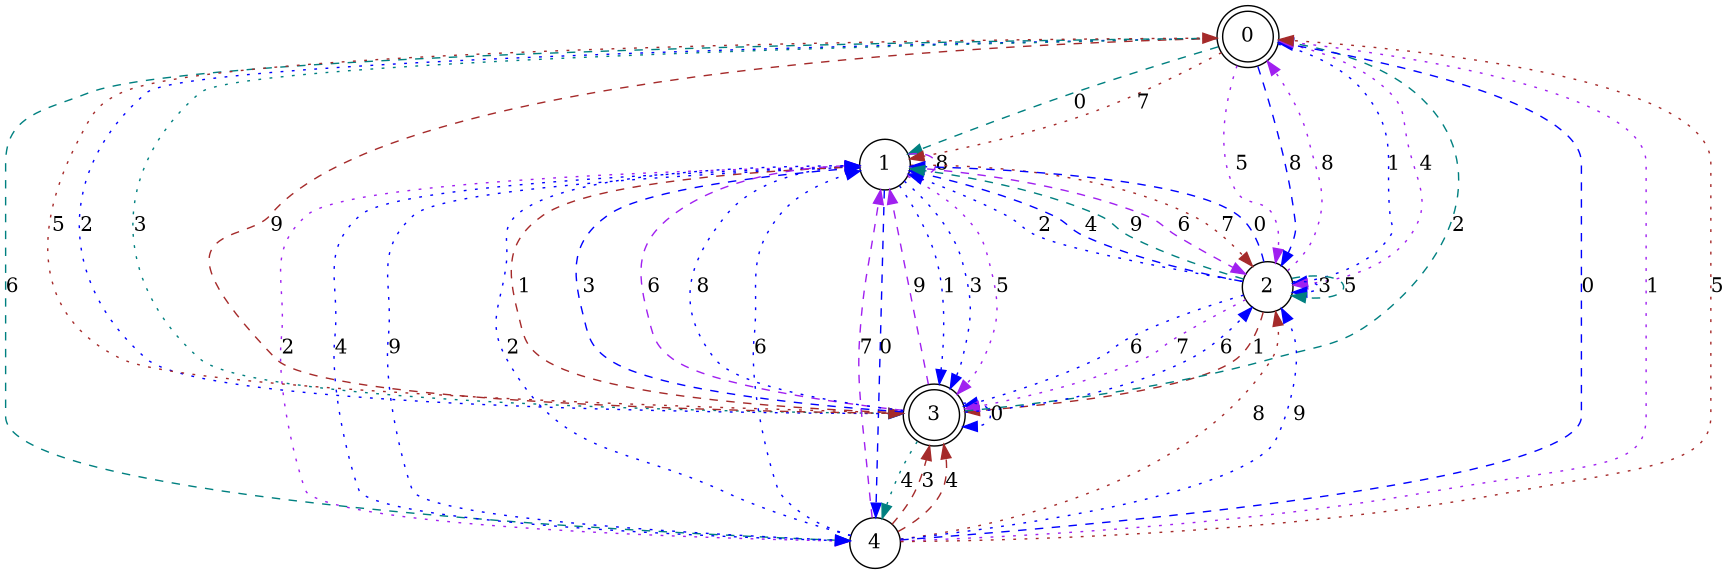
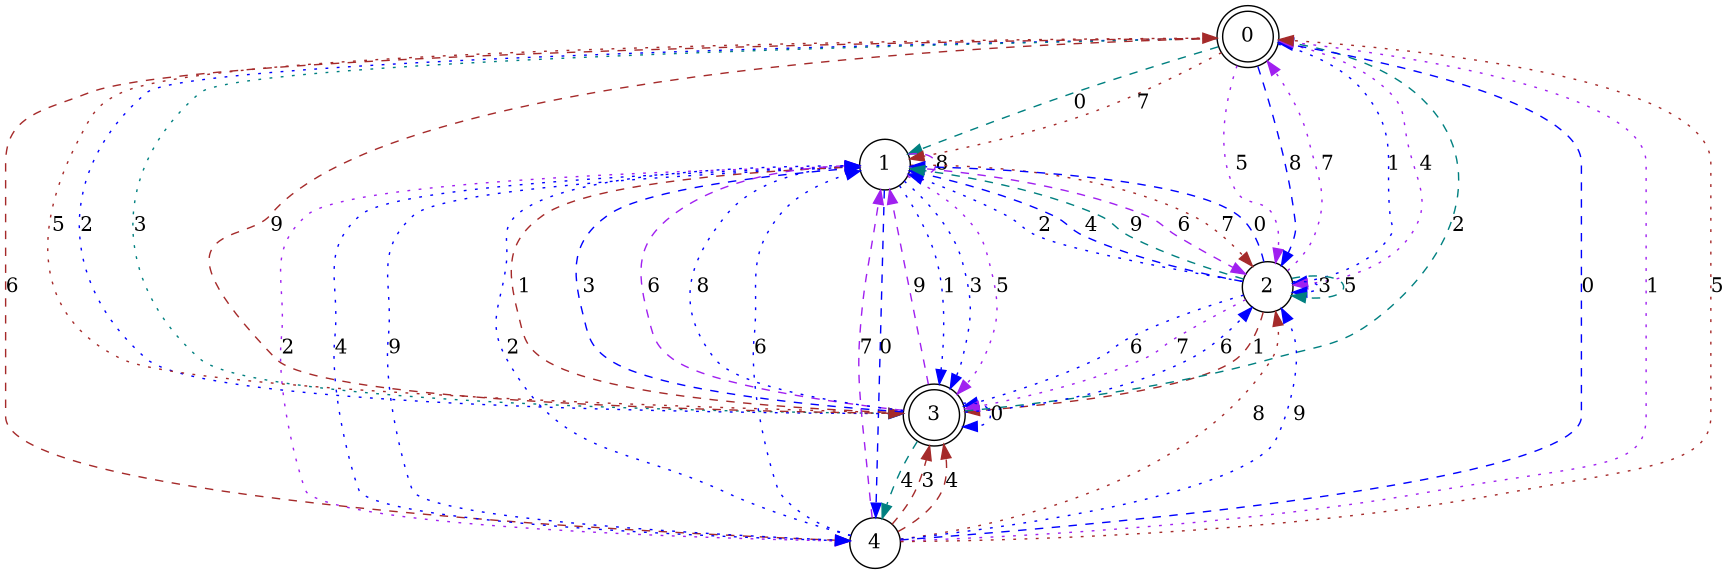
(46, 109) -> (46, 109)
(1328, 165) -> (1328, 165)
(900, 472) -> (900, 472)
